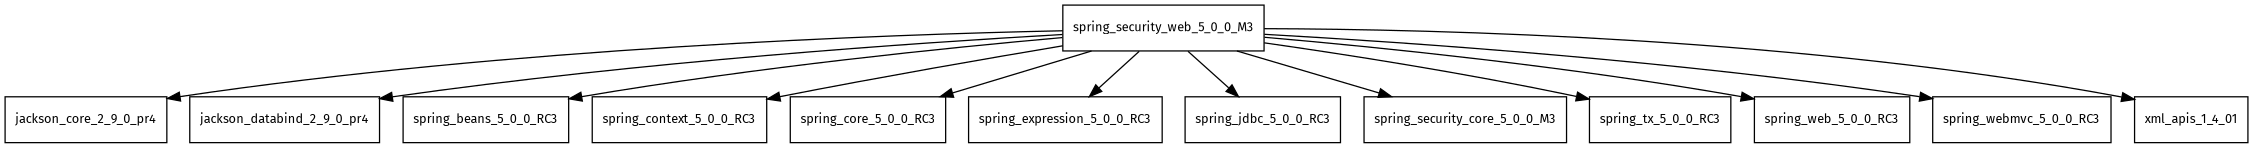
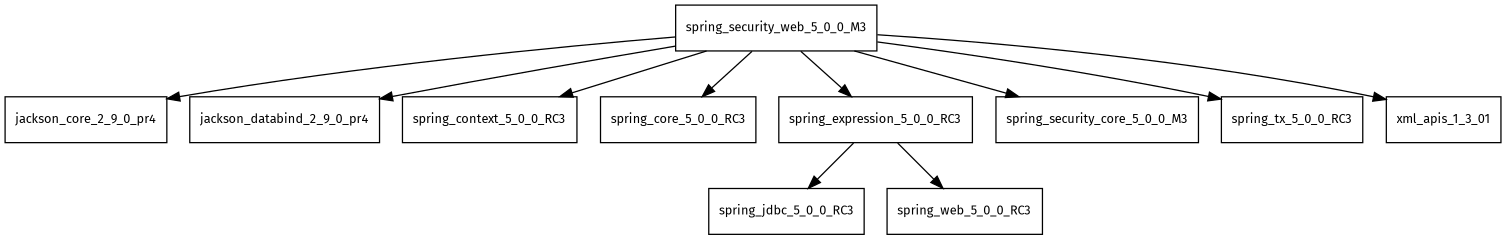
(1503, 62) -> (916, 161)
(1208, 70) -> (835, 161)
(486, 120) -> none
(2022, 120) -> none
(2191, 120) -> (1444, 120)
